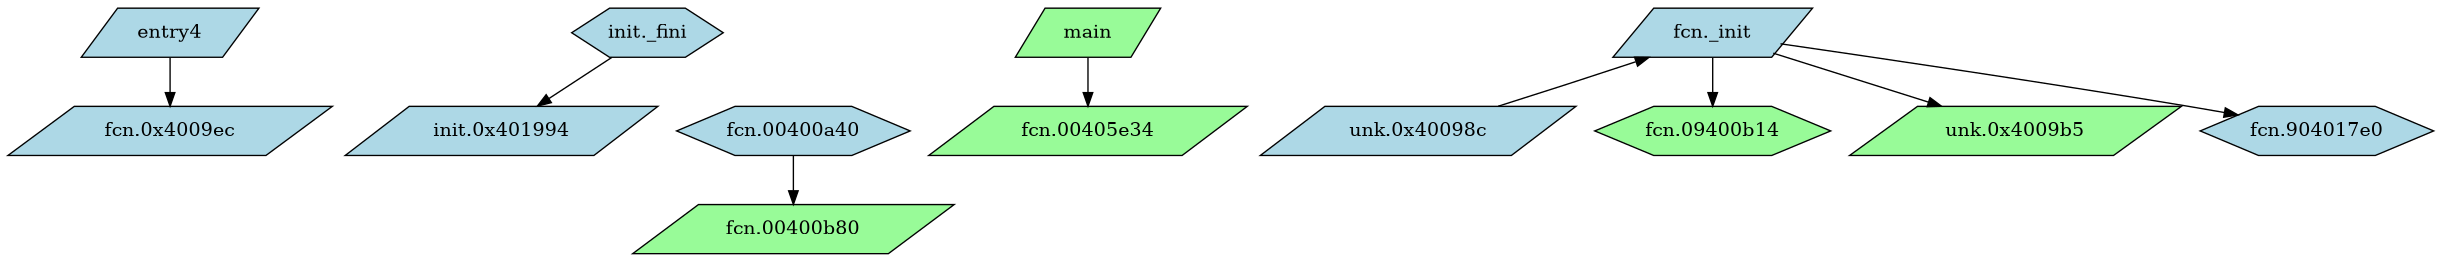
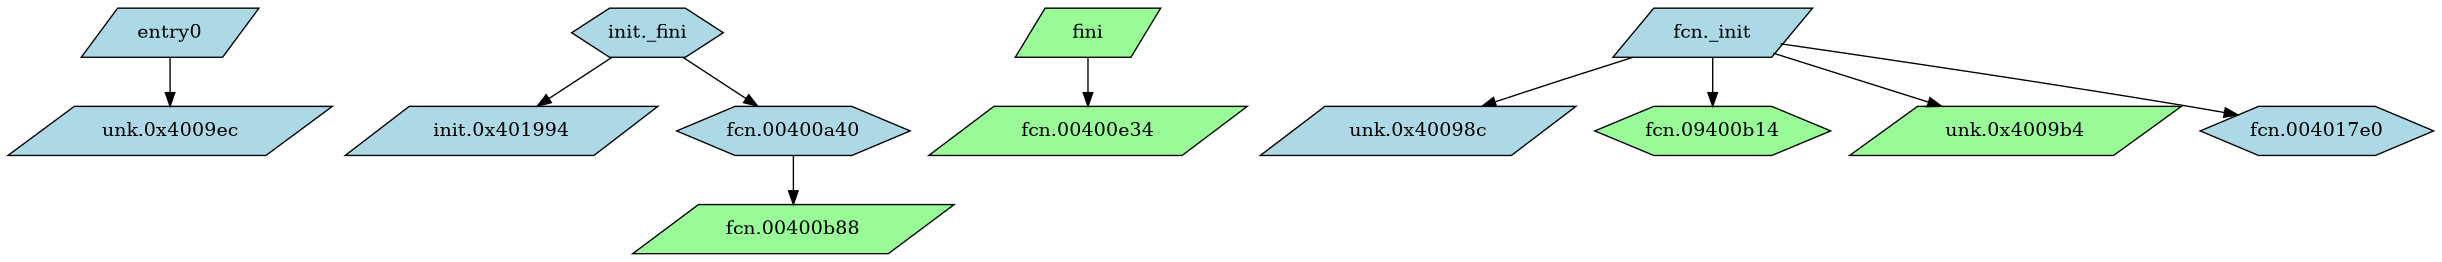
(170, 33) -> (170, 33)
(1088, 33) -> (1088, 33)
none -> (715, 78)
(1567, 84) -> (1564, 79)
(170, 131) -> (170, 131)
(1088, 131) -> (1088, 131)
(2015, 131) -> (2015, 131)
(2317, 131) -> (2317, 131)
(793, 229) -> (793, 229)
